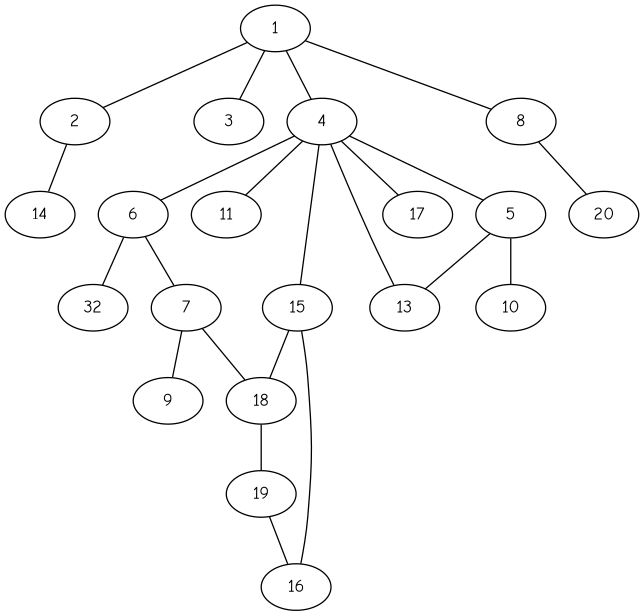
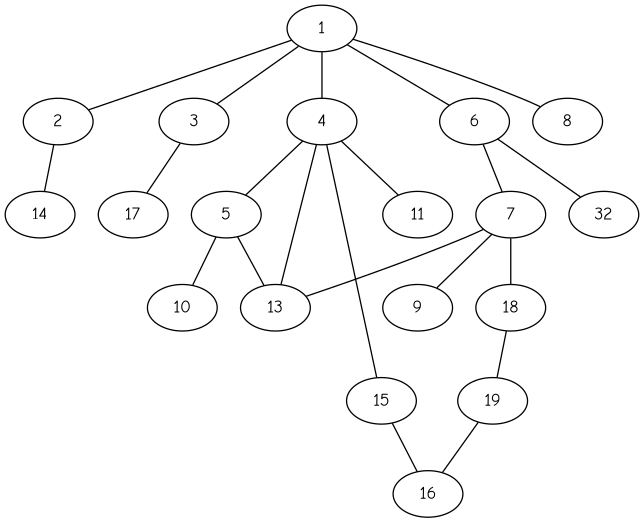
(228, 168) -> (398, 75)
(370, 168) -> (164, 168)
(604, 215) -> none
none -> (396, 265)
(279, 354) -> none
